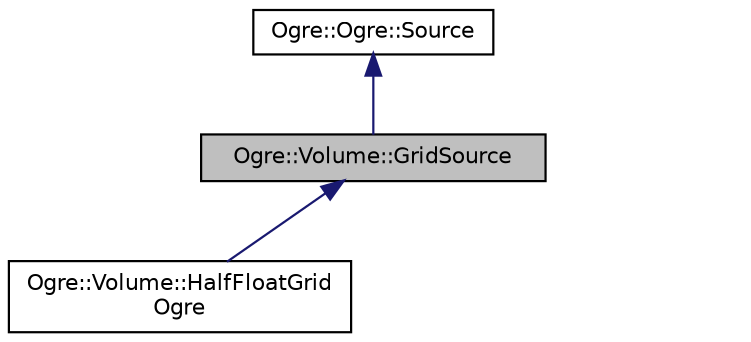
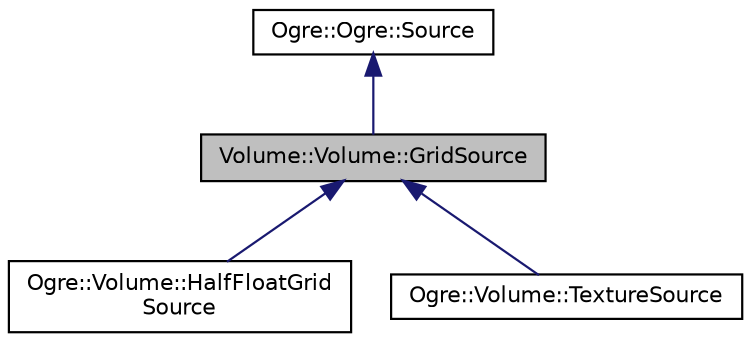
(373, 158) -> (373, 158)
(180, 297) -> (180, 297)
none -> (567, 297)
